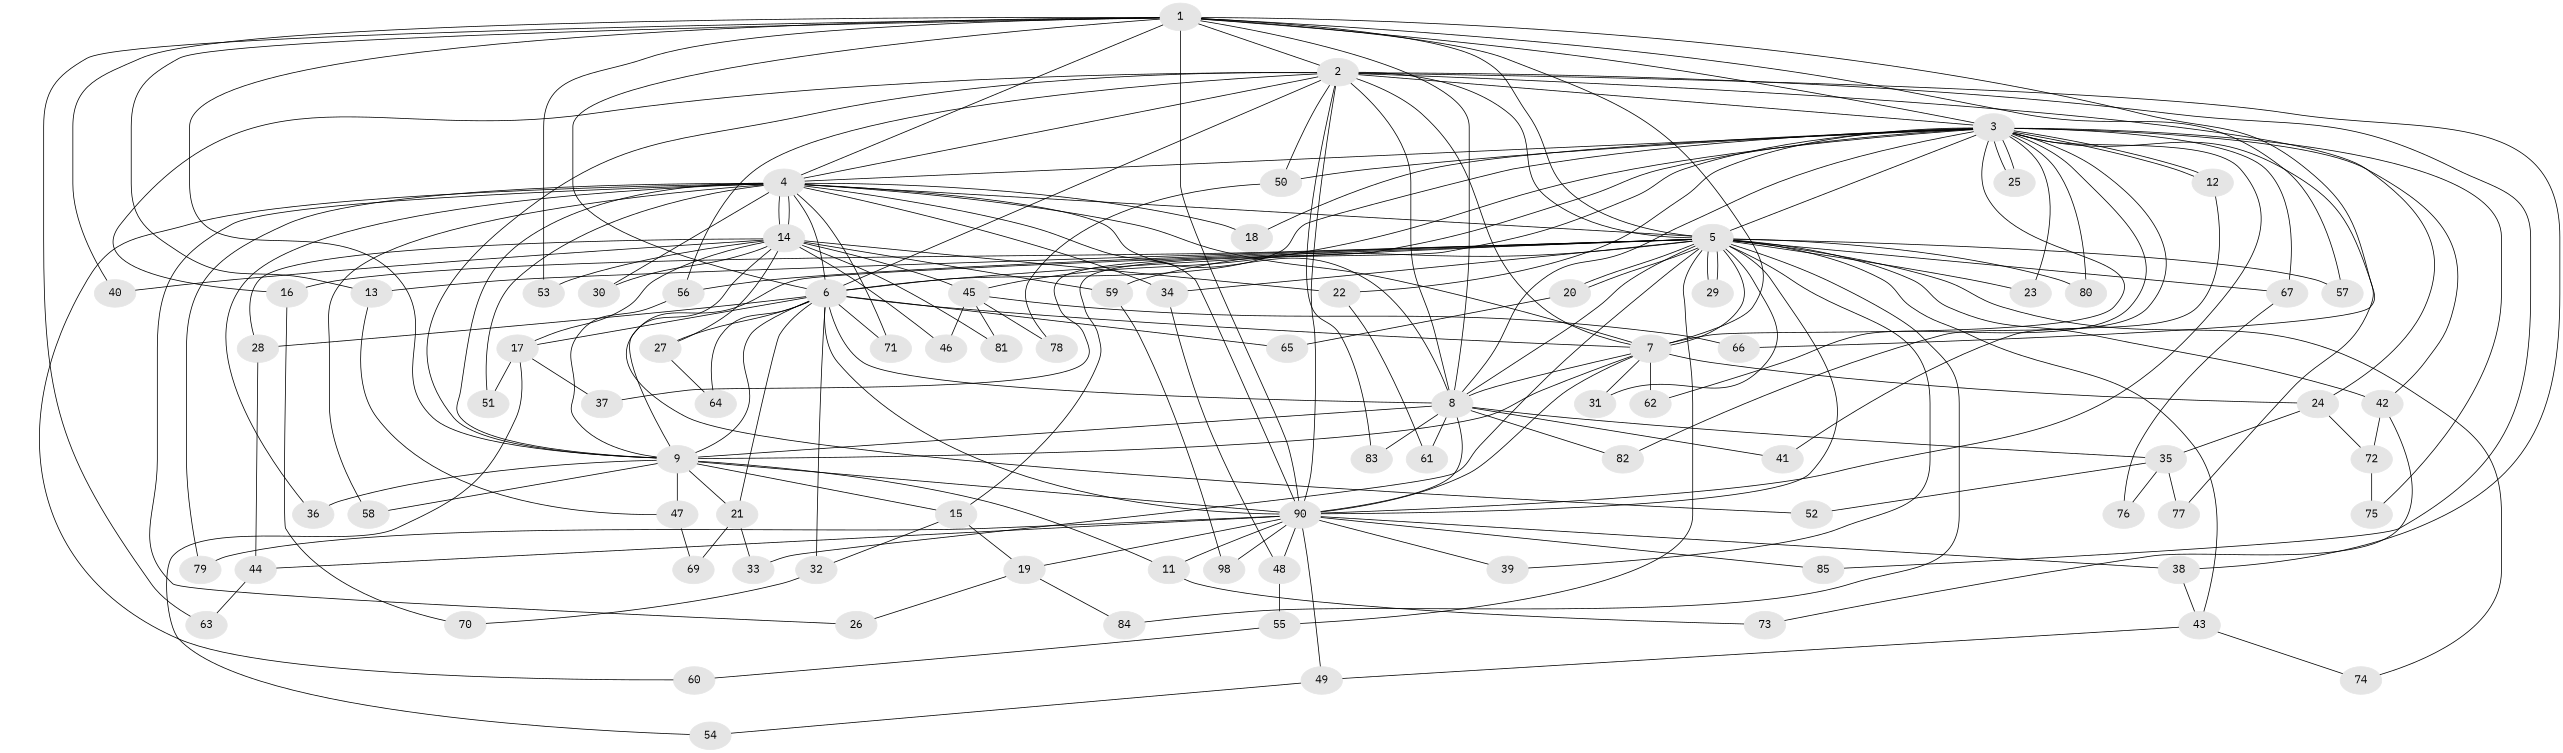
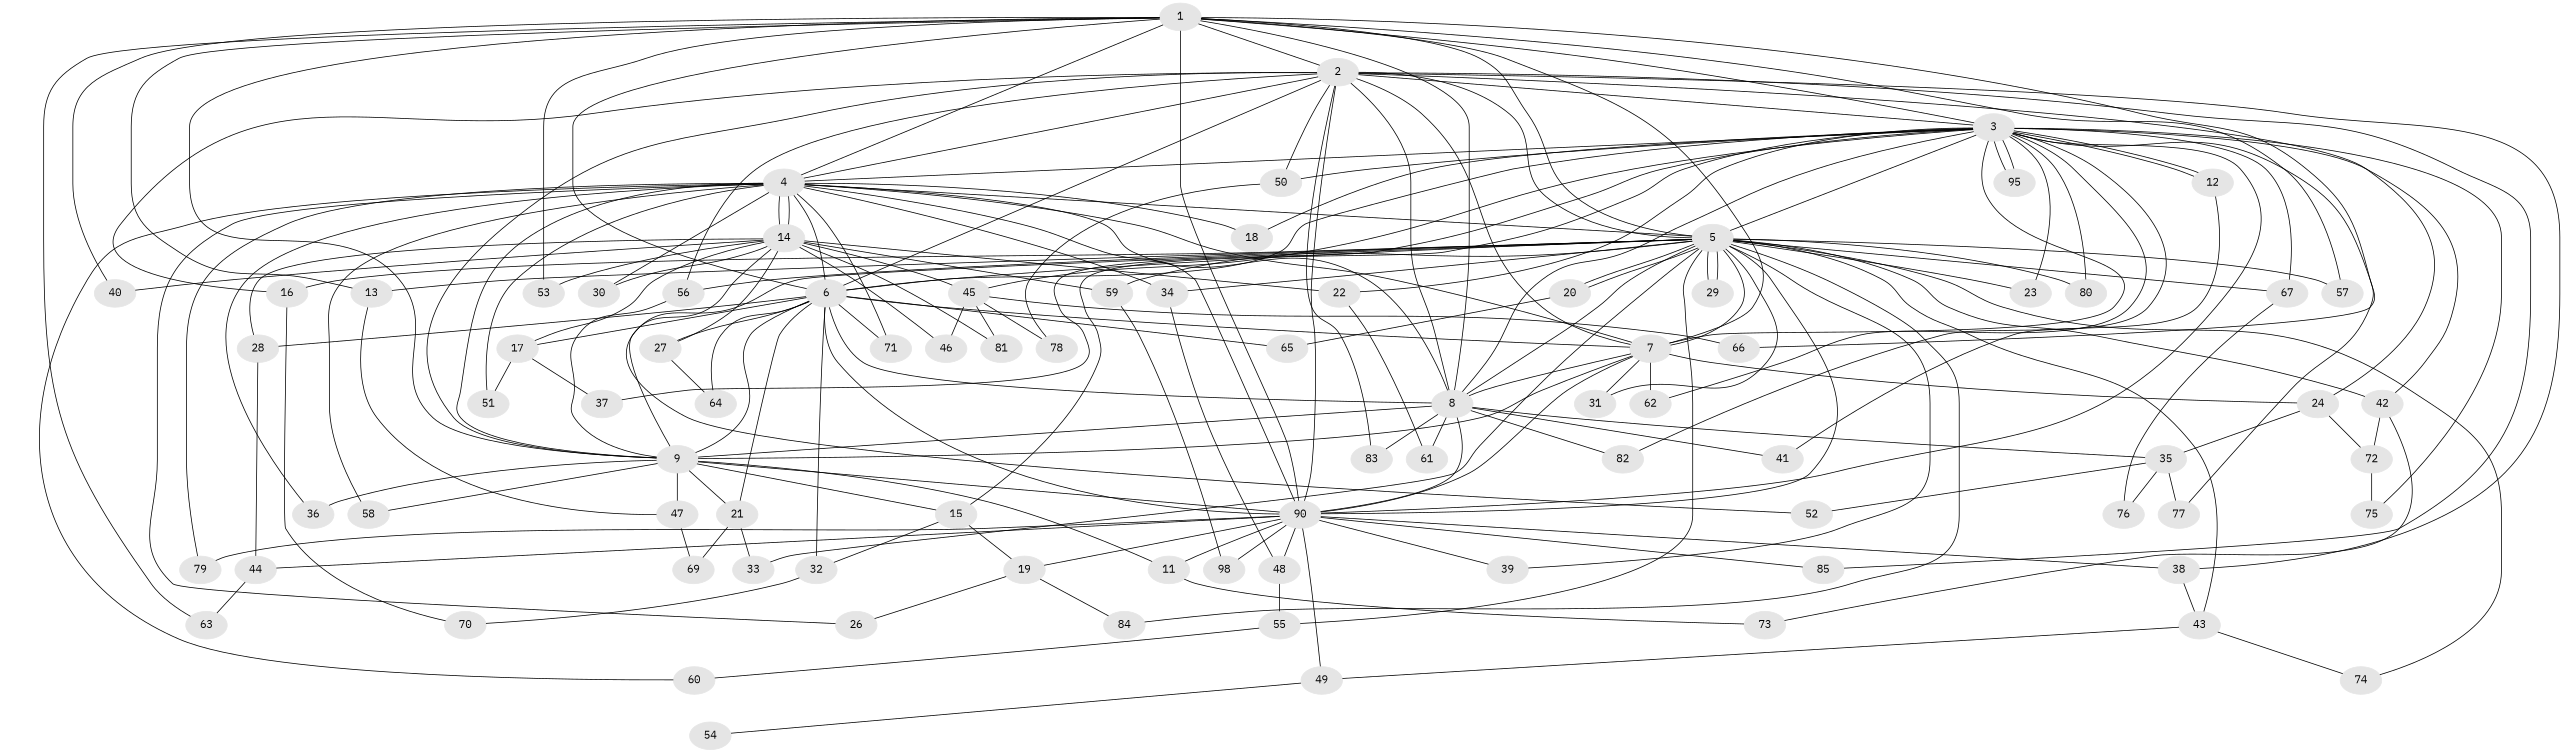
(2015, 183) -> (2015, 183)
(168, 608) -> none
